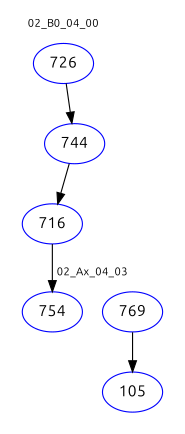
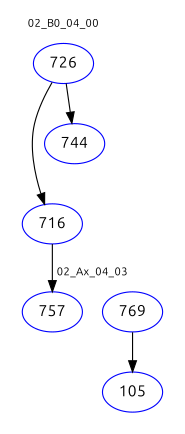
(65, 178) -> (33, 137)
(52, 312) -> (52, 312)
